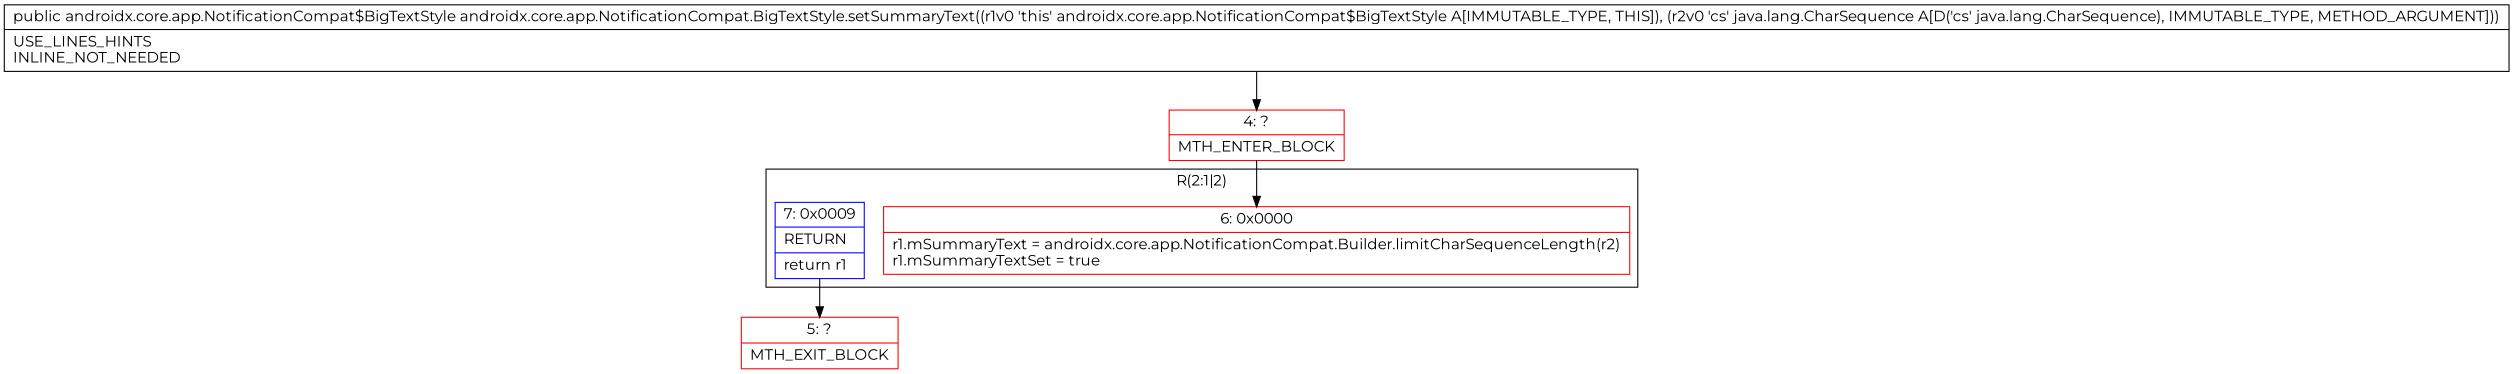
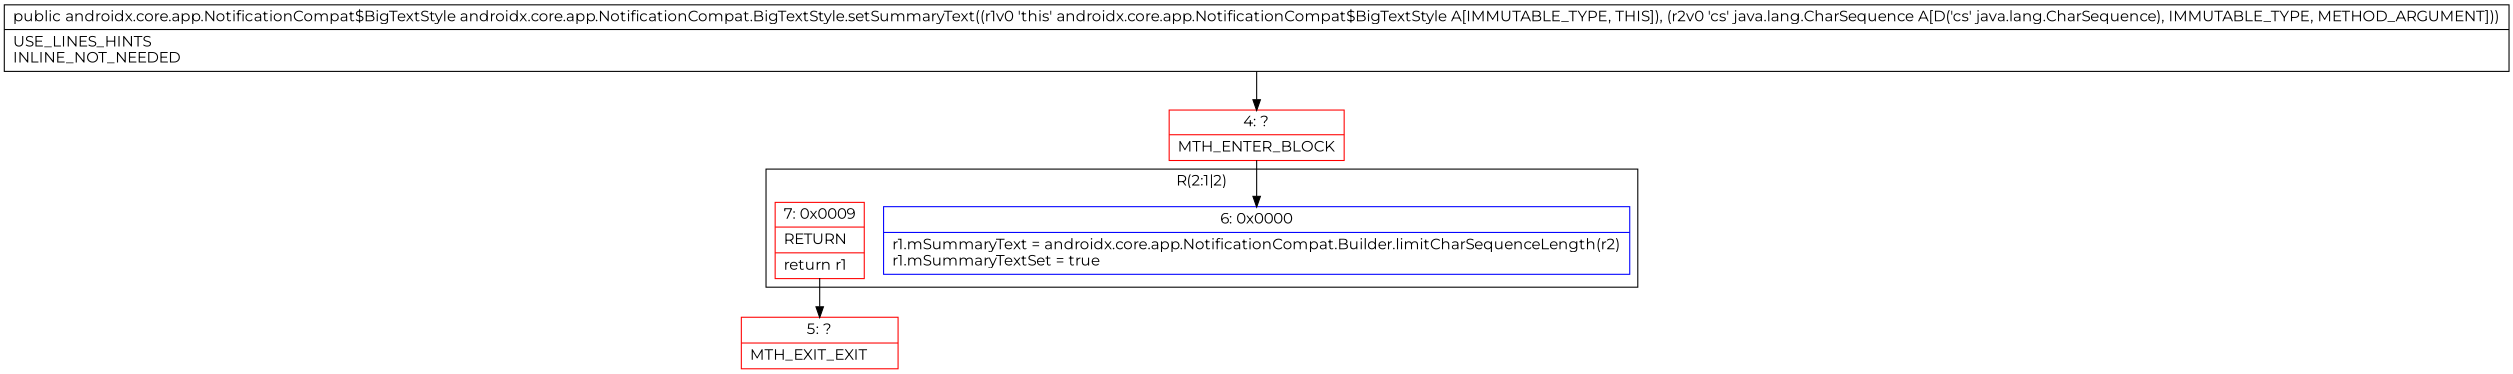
(820, 240) -> (820, 240)
(1257, 240) -> (1257, 240)
(820, 355) -> (809, 355)
